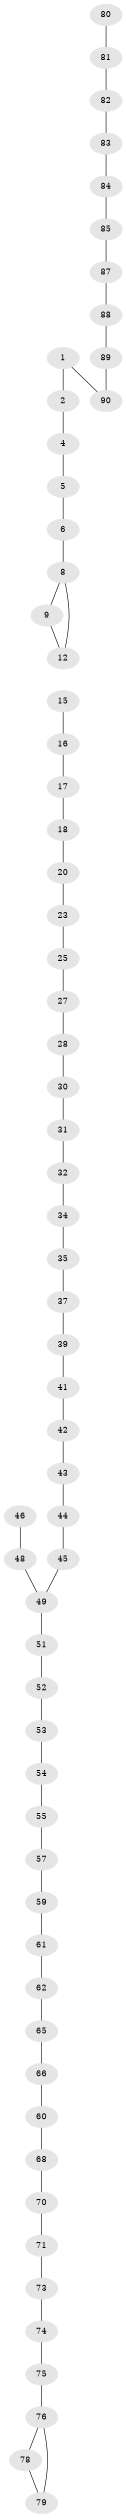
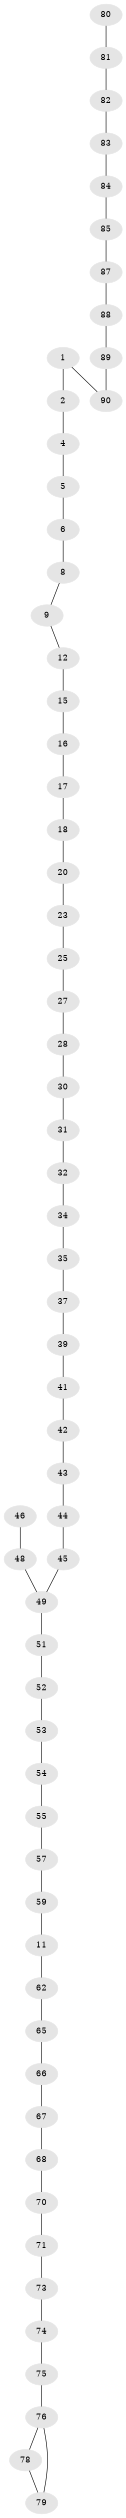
(69, 615) -> (63, 680)
(42, 1945) -> (42, 1945)
(42, 2117) -> (42, 2117)
